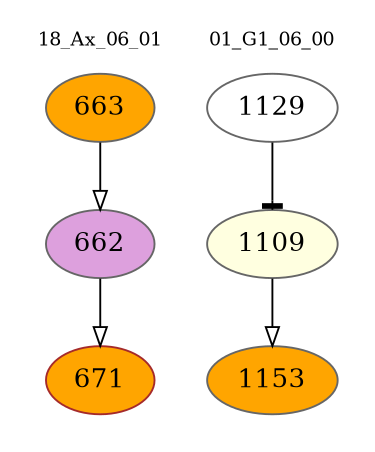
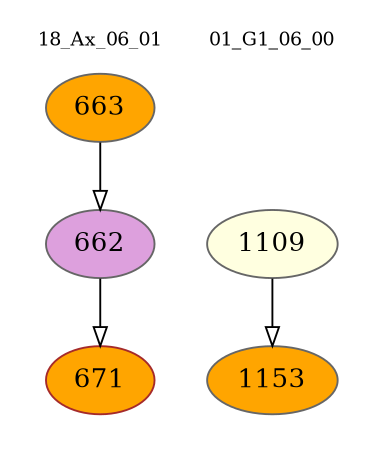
(272, 108) -> none
